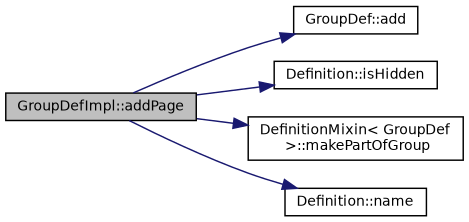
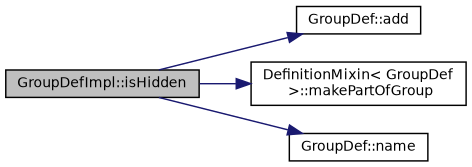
(356, 75) -> none
(101, 107) -> (102, 84)
(356, 202) -> (359, 147)
